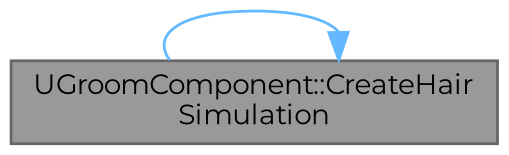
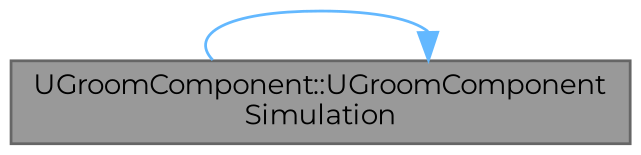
(254, 102) -> (321, 102)
